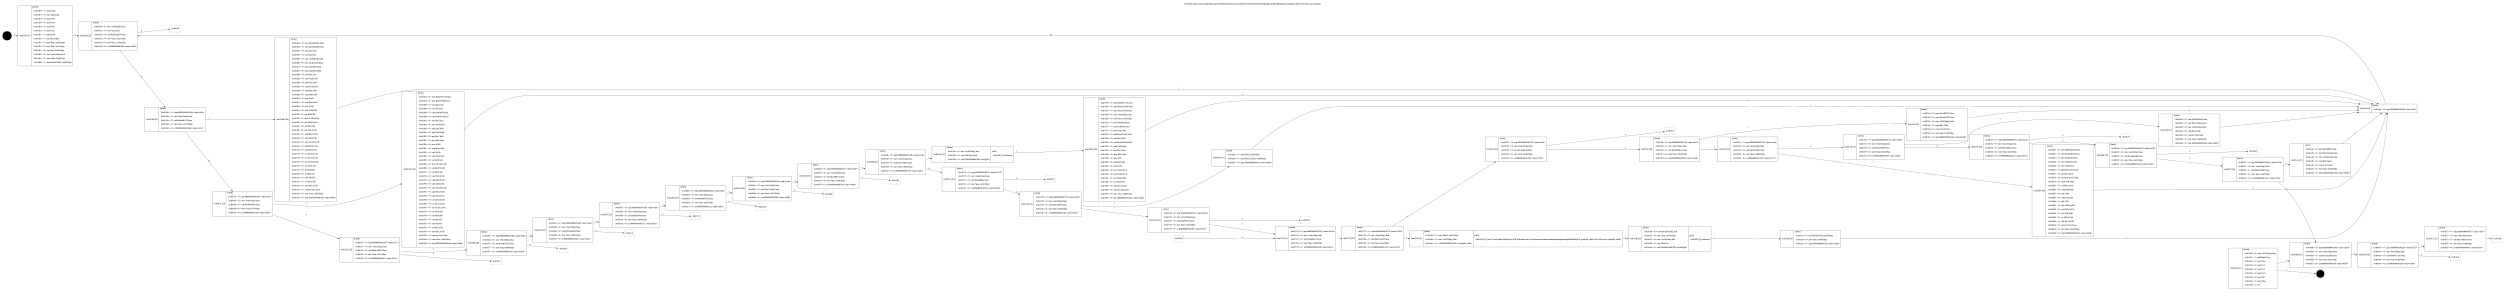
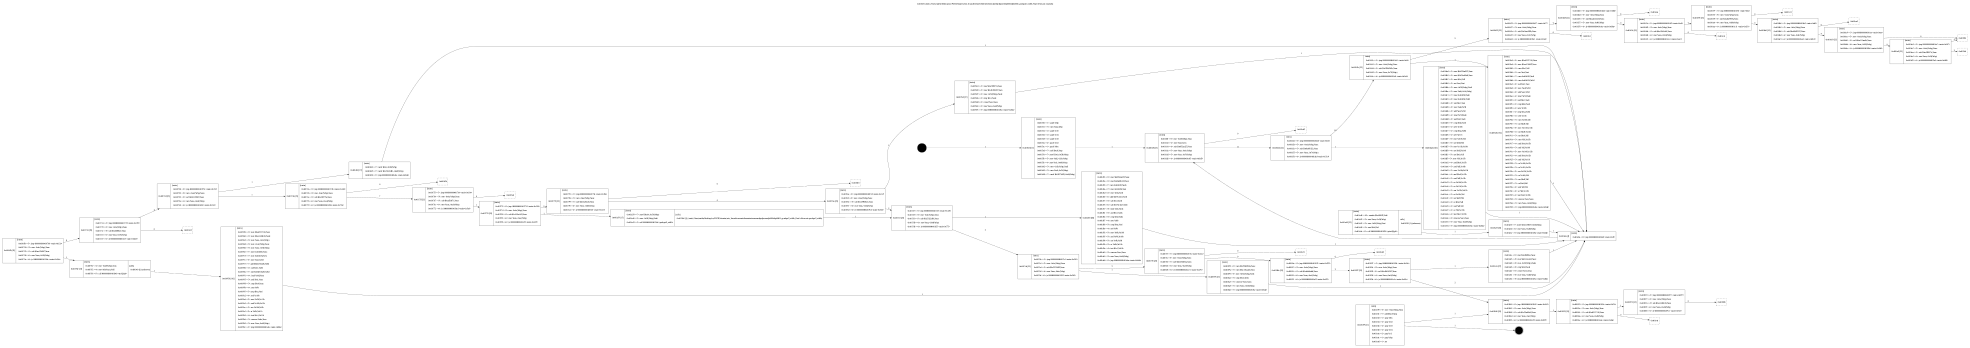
(861, 169) -> (1953, 41)
(1229, 239) -> (488, 197)
(1625, 239) -> (857, 218)
